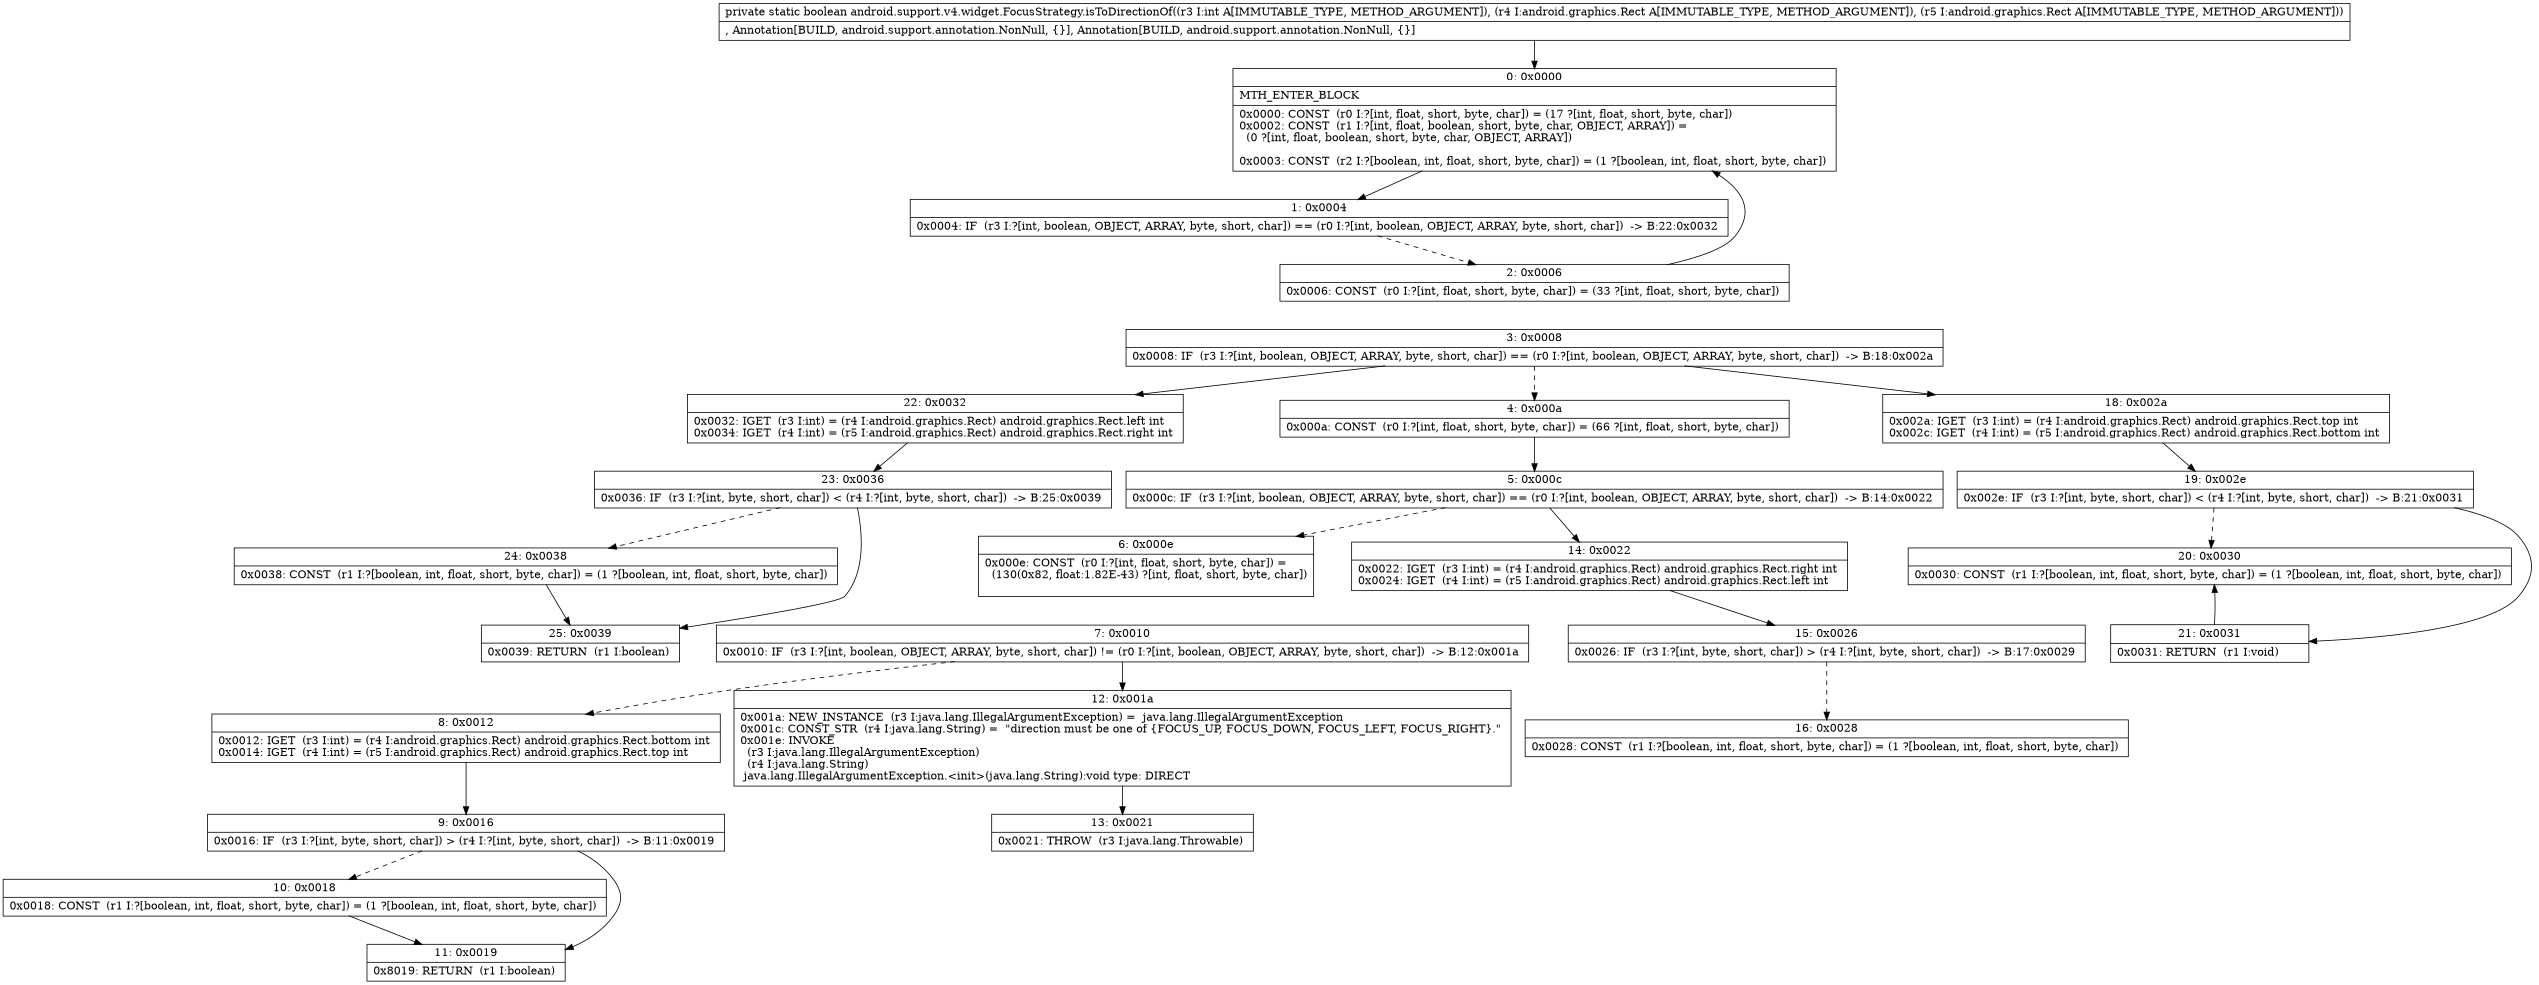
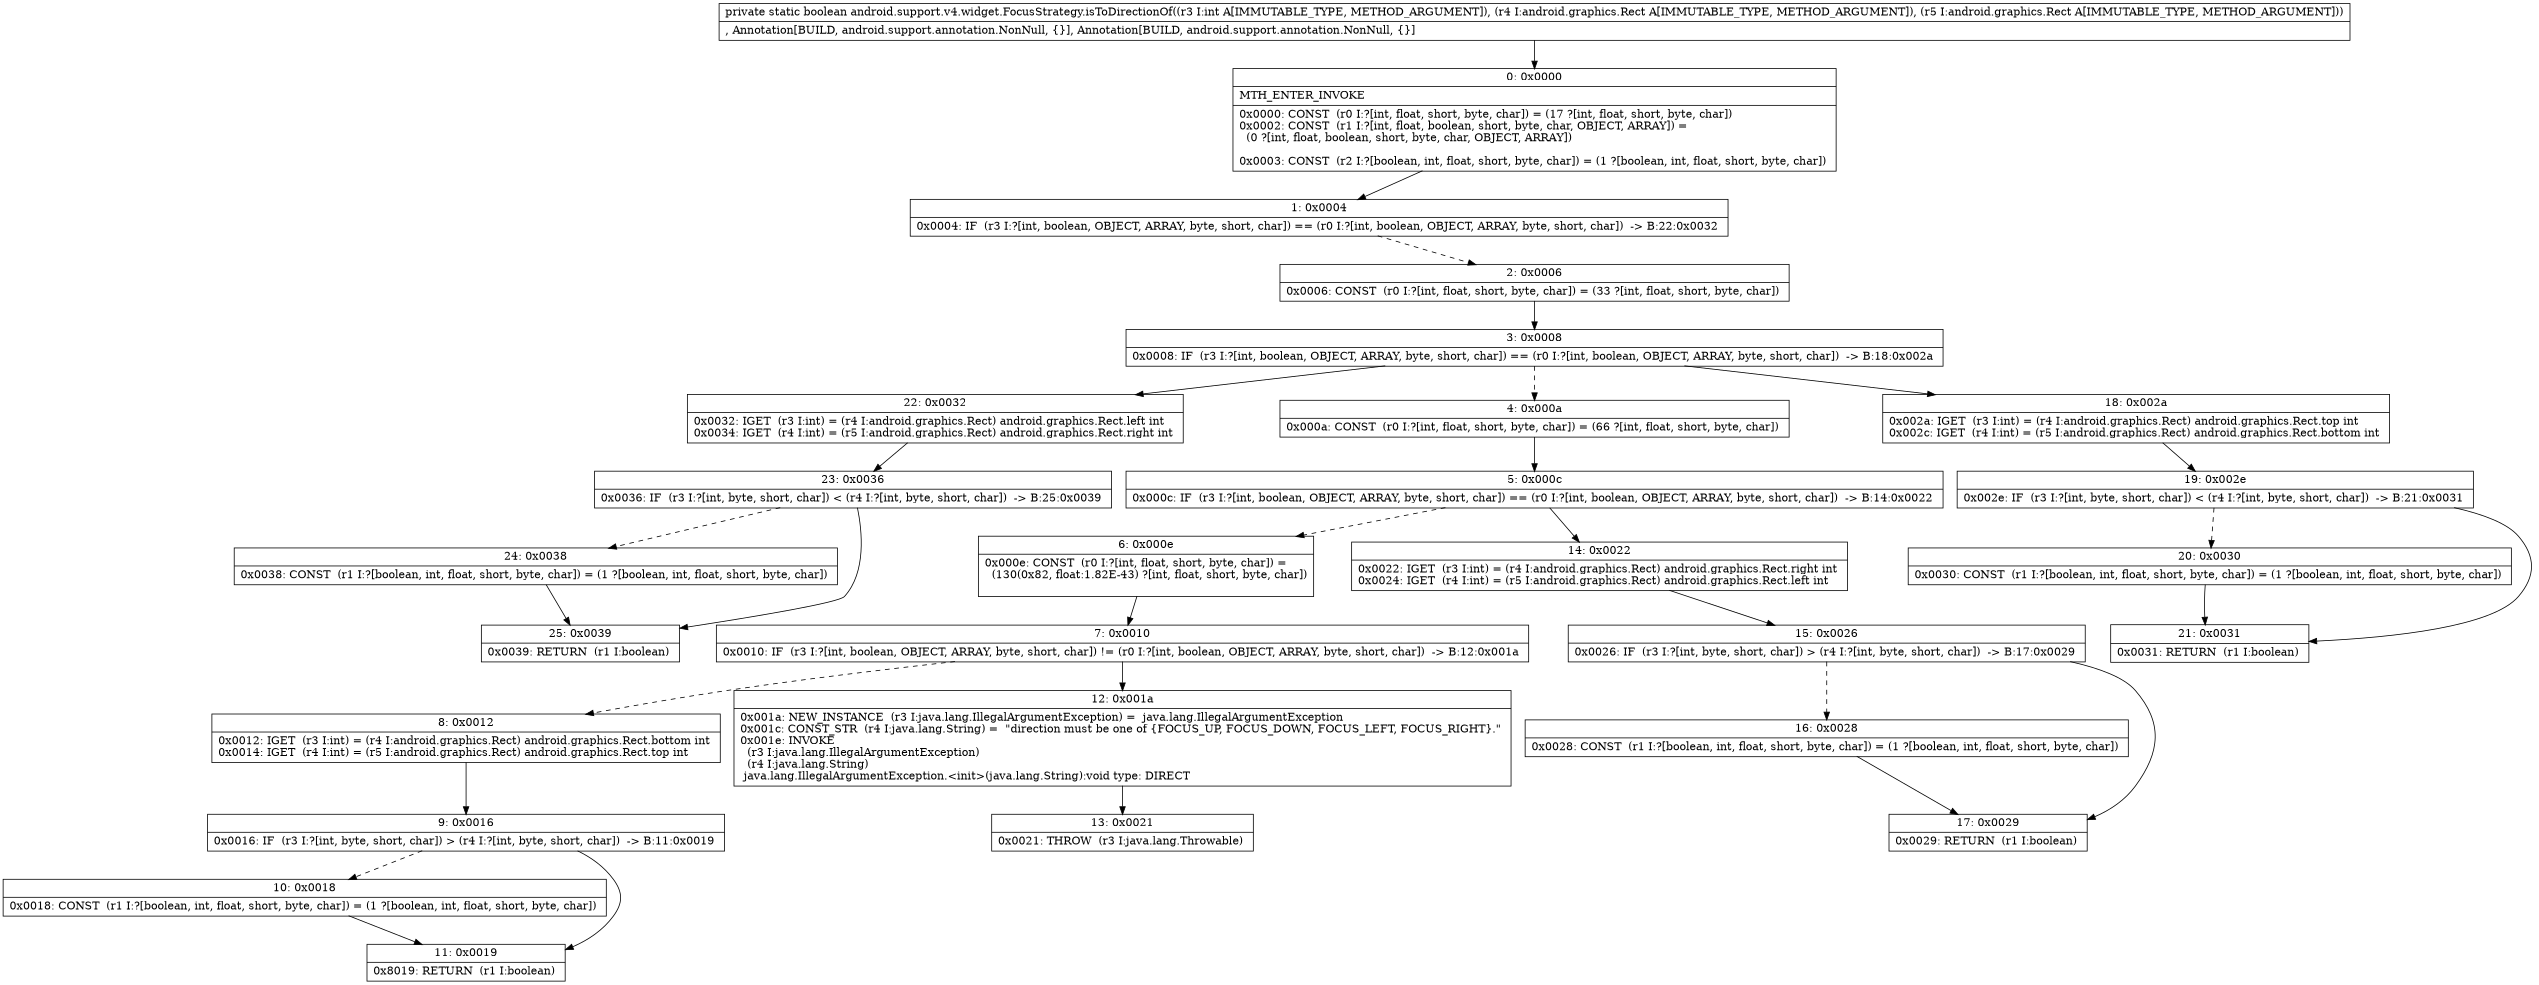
(1300, 96) -> (1302, 96)
(1735, 237) -> (1535, 311)
none -> (1134, 607)
(2215, 609) -> (2205, 601)
(2200, 653) -> (2210, 653)
none -> (1988, 833)
